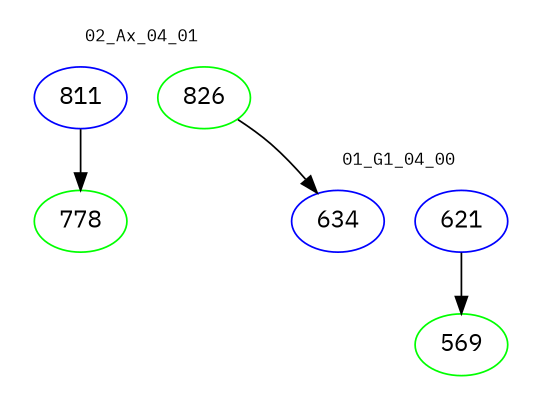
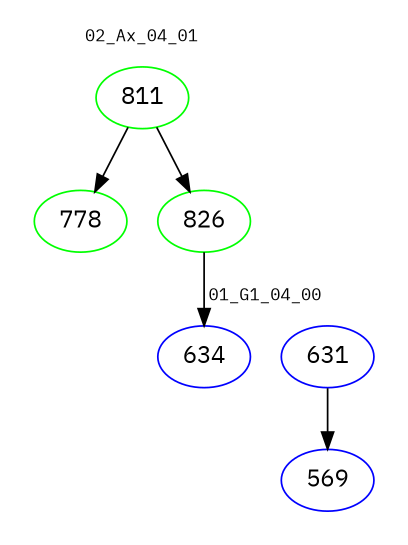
(81, 98) -> (142, 98)
none -> (169, 152)
(461, 221) -> (328, 357)
(461, 345) -> (328, 480)
